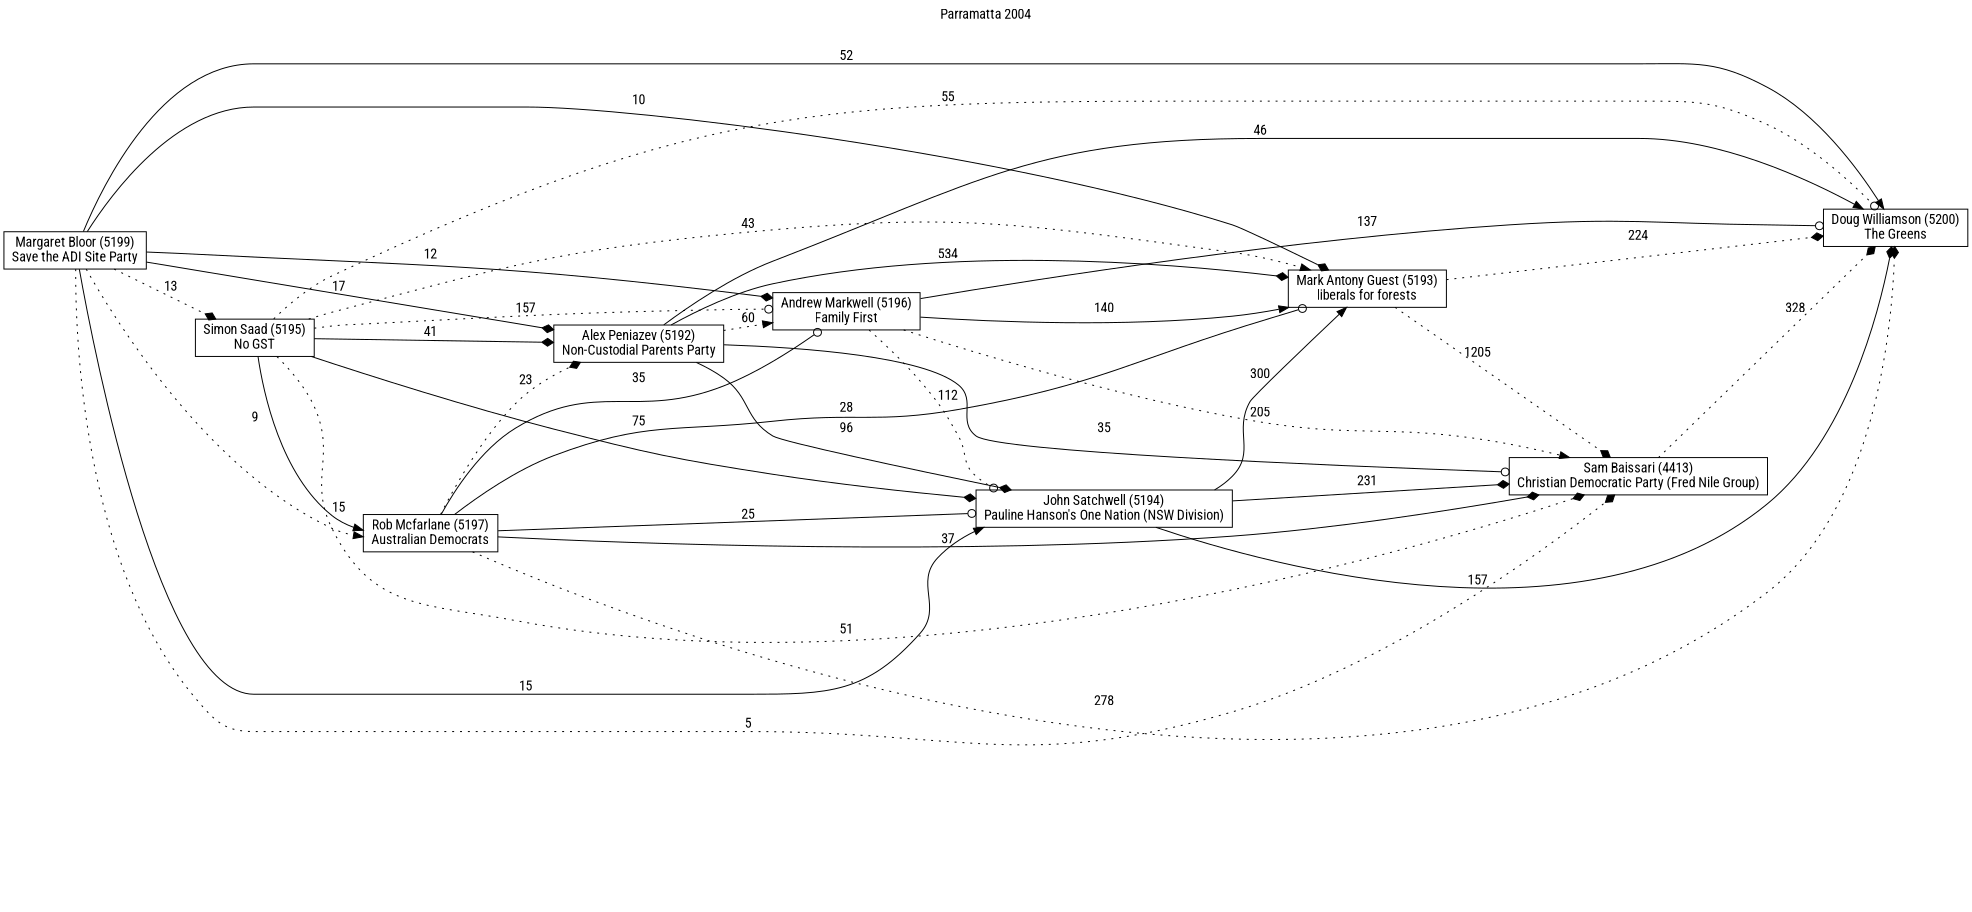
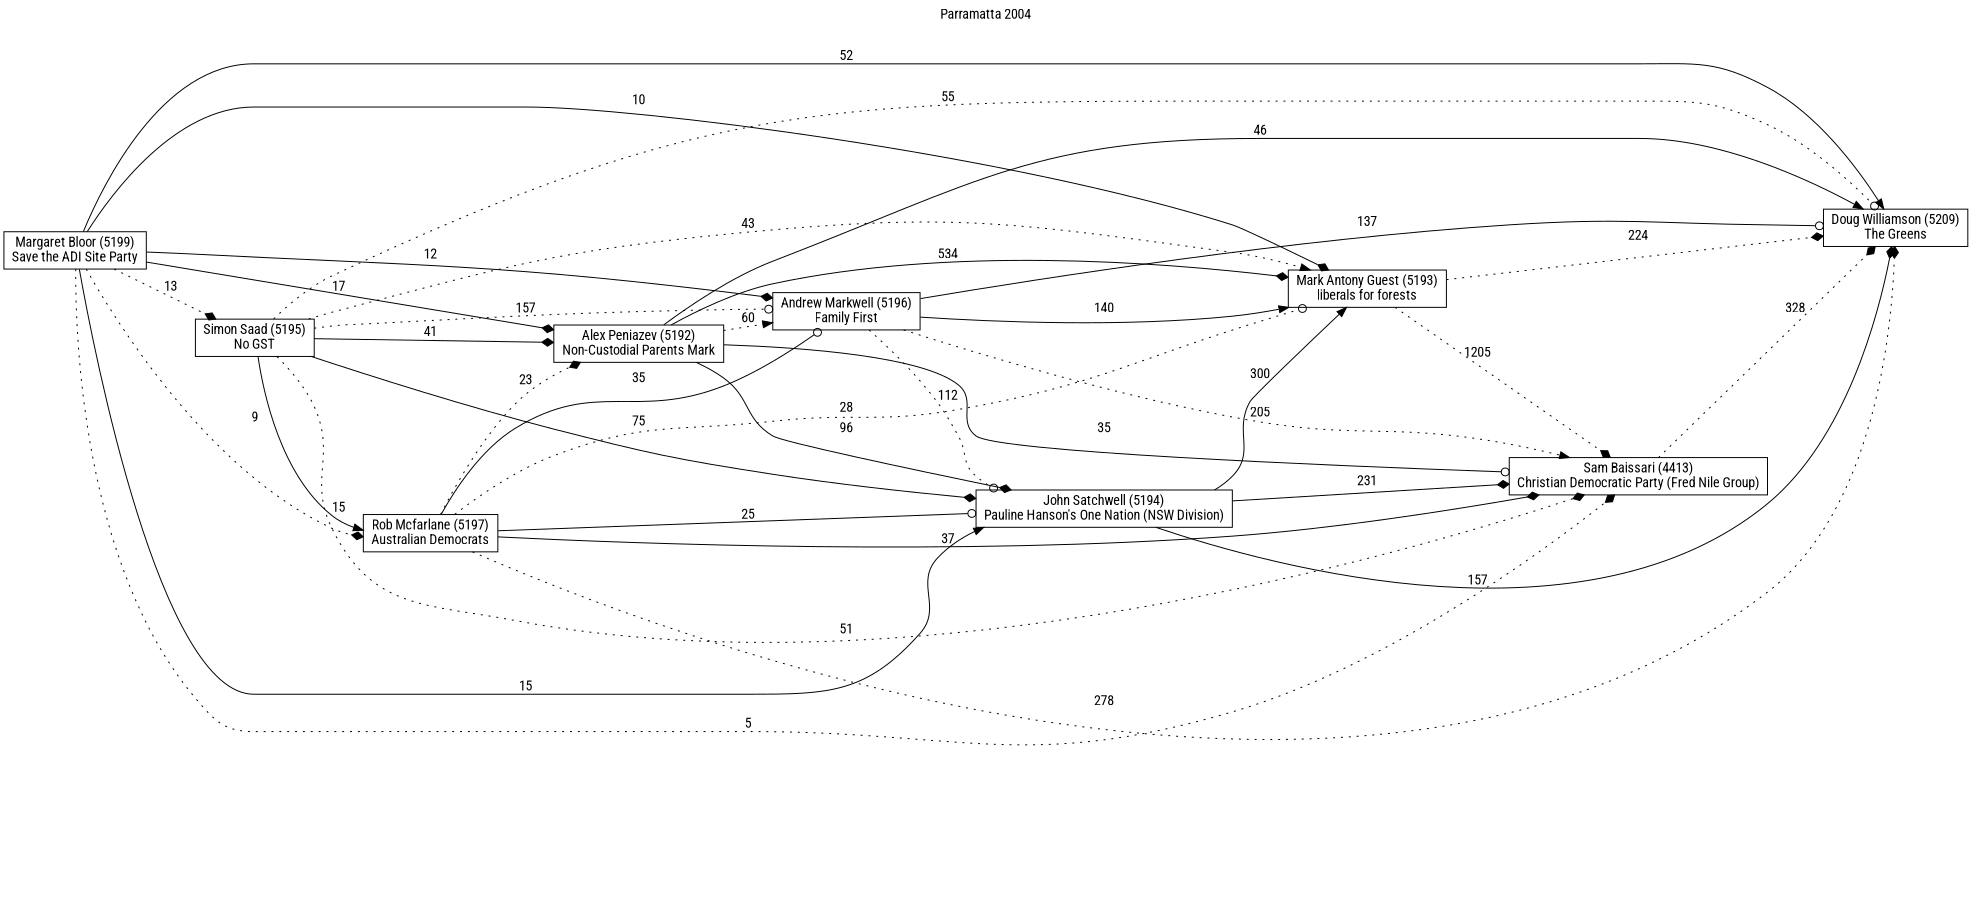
(1896, 228) -> (1896, 228)
(639, 344) -> (639, 344)
(874, 417) -> (874, 417)
(199, 425) -> (199, 425)
